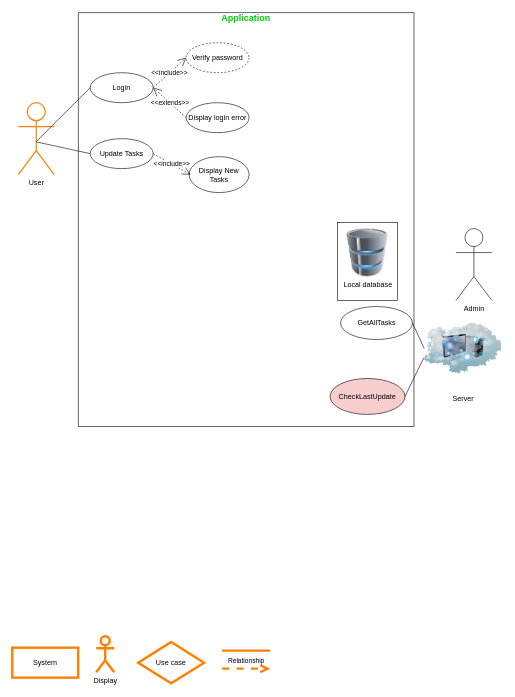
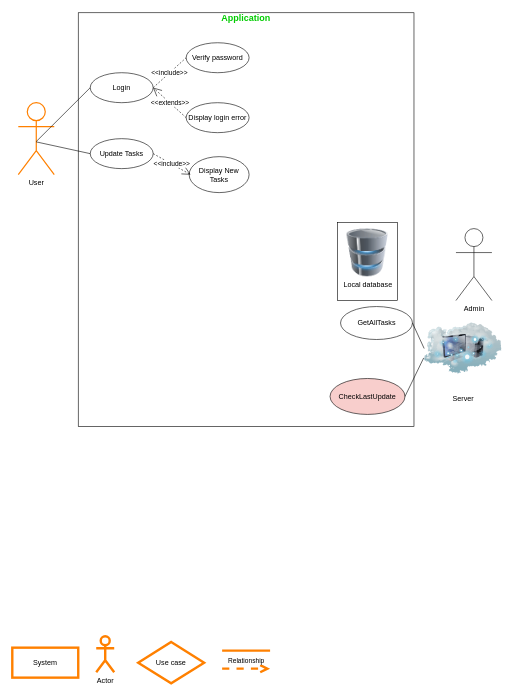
(218, 57) -> (218, 57)
(182, 61) -> (183, 61)
(106, 681) -> (106, 681)
